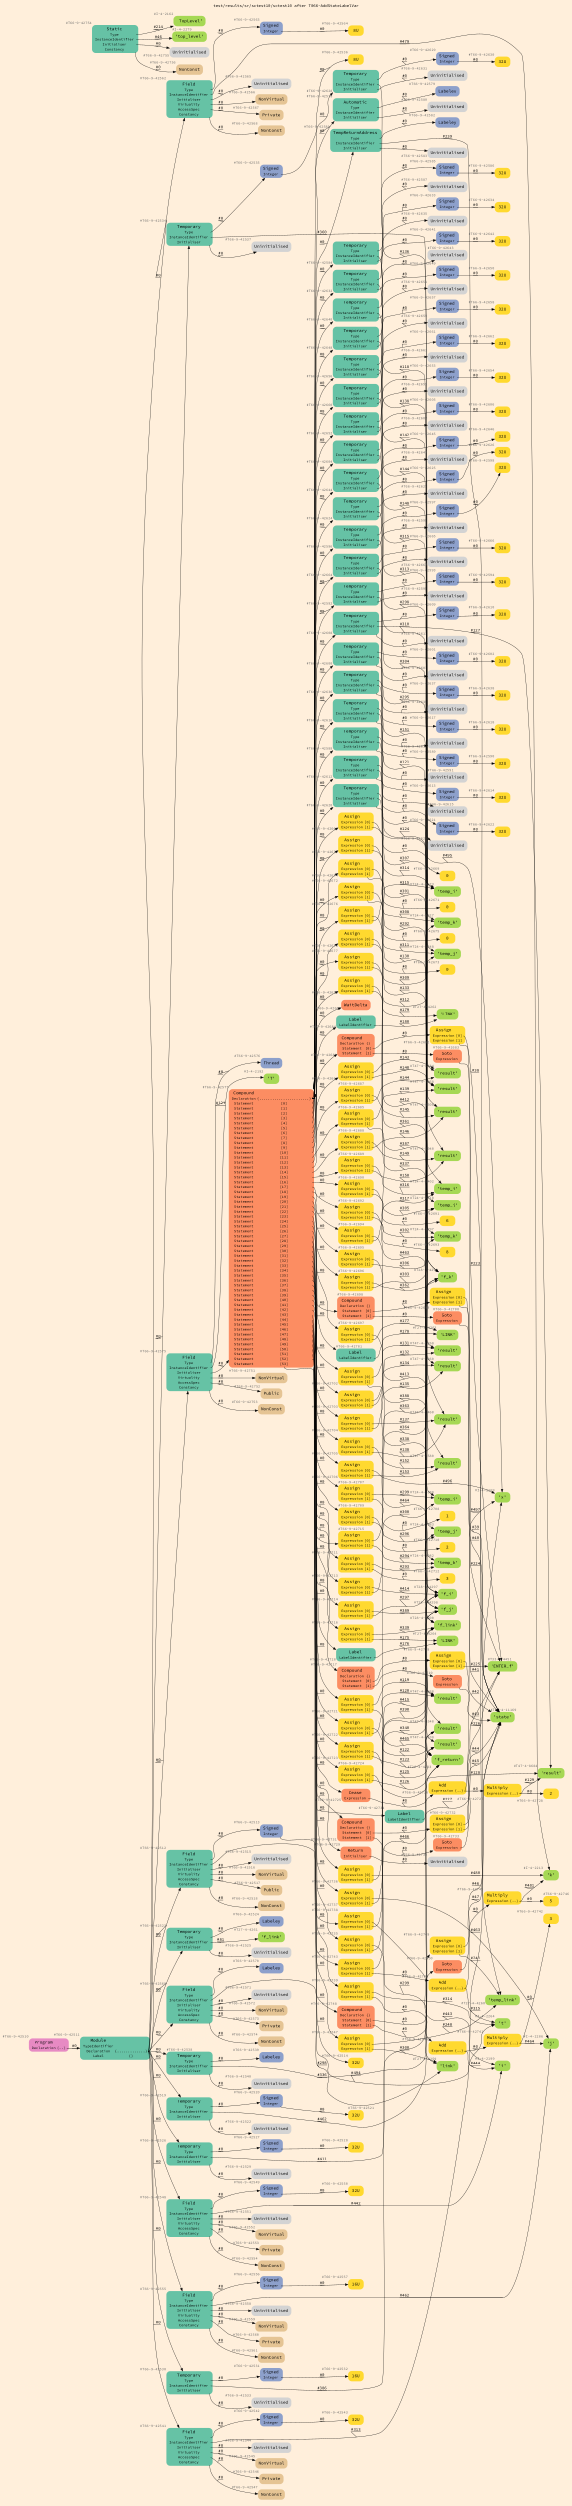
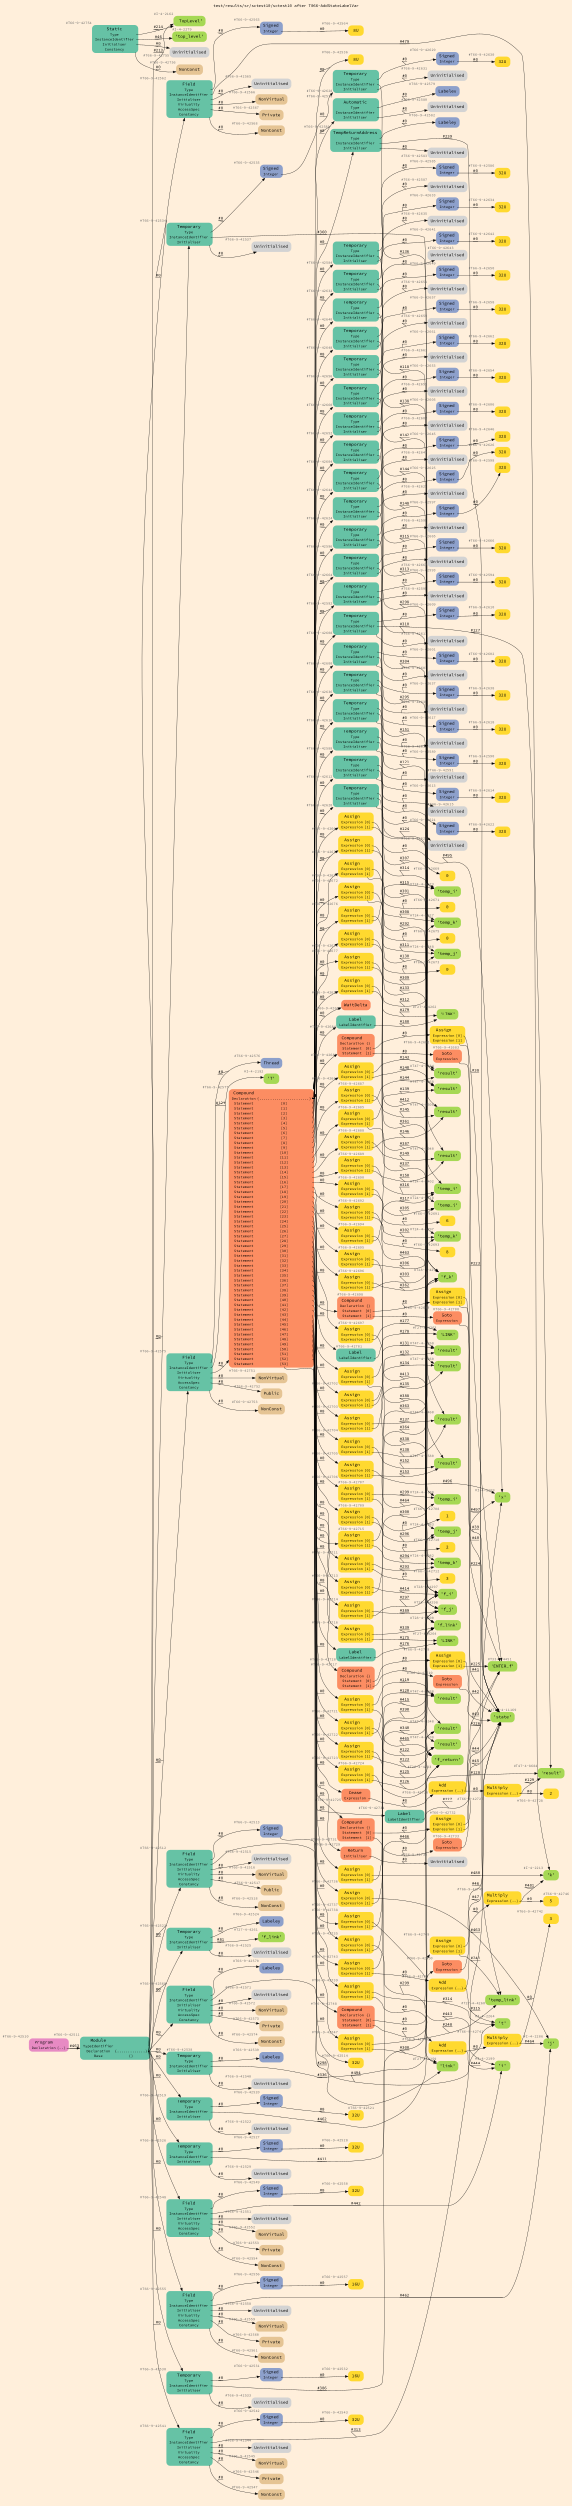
none -> (153, 1032)
(74, 2046) -> (74, 2046)
(98, 2056) -> (98, 2056)
